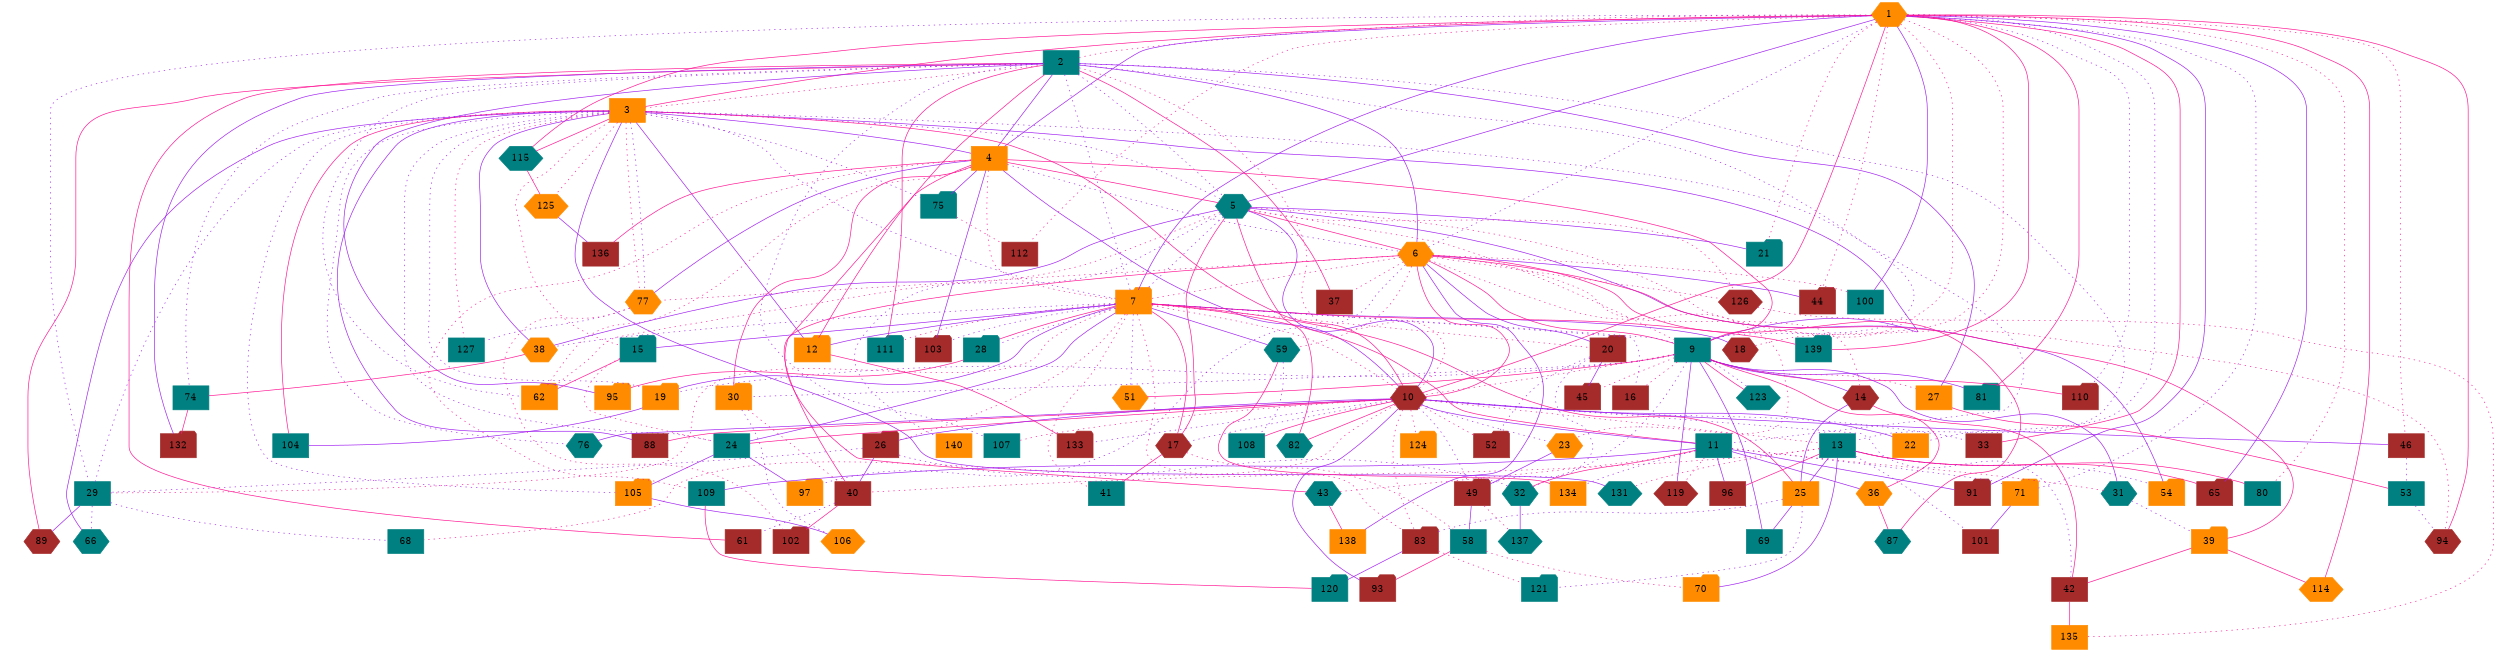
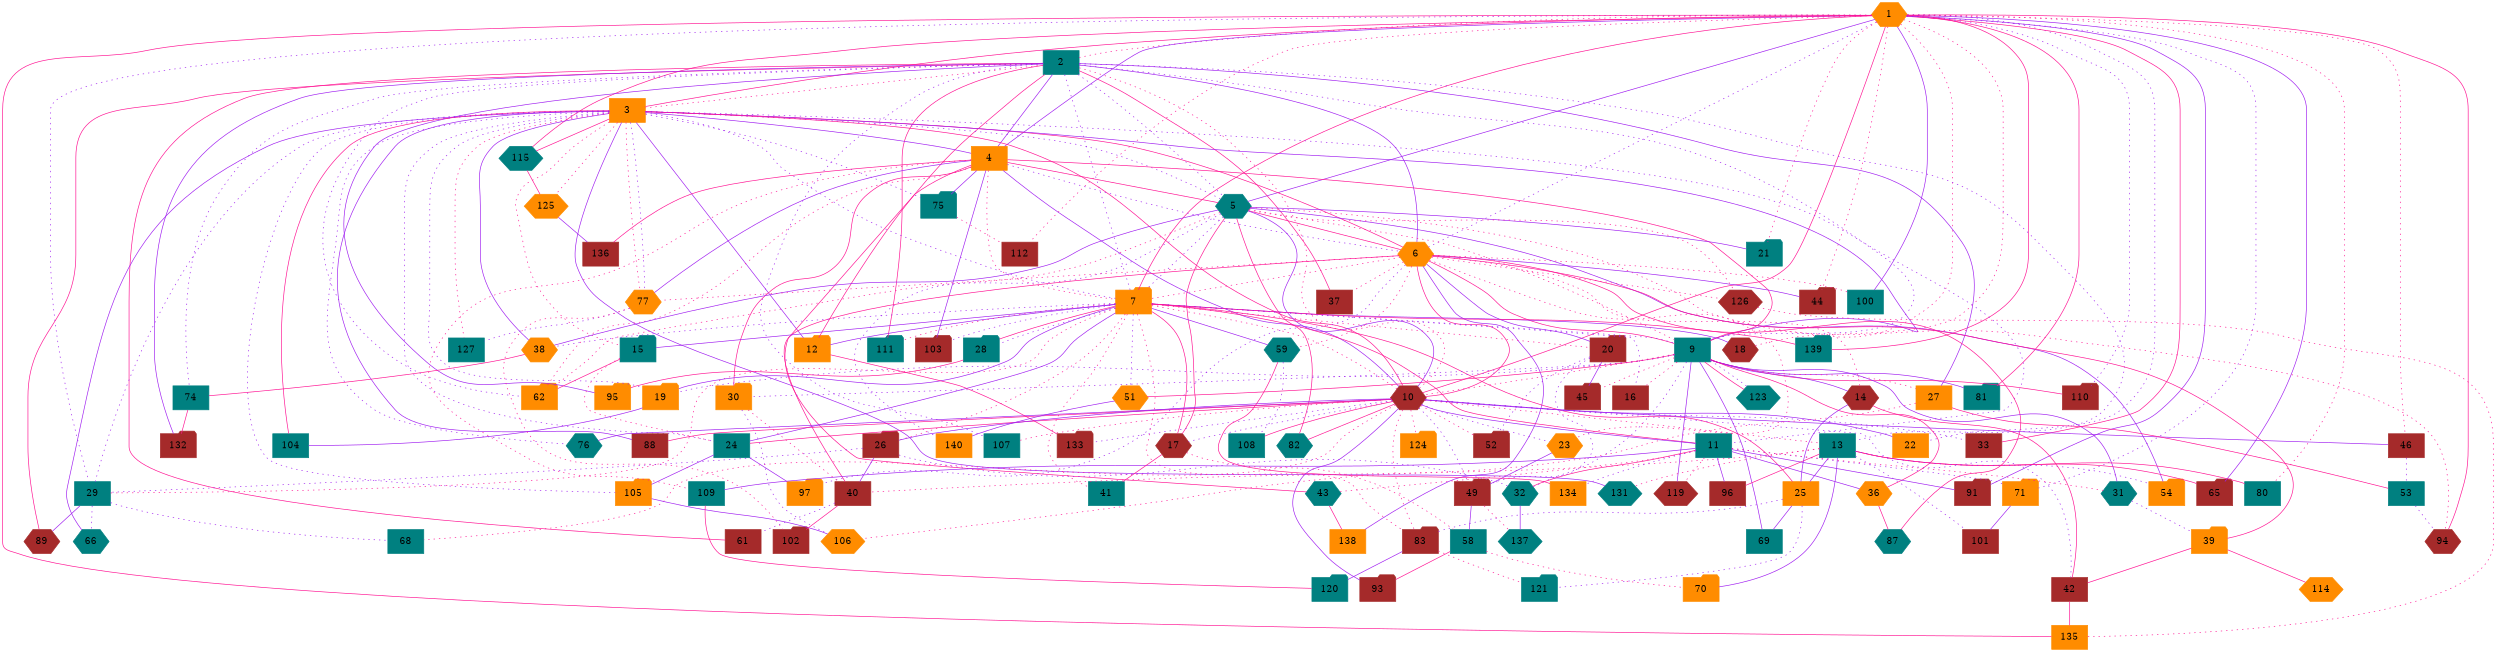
(1471, 79) -> (1471, 79)
(2369, 98) -> (3, 405)
none -> (1149, 151)
none -> (1071, 409)
none -> (1310, 481)
